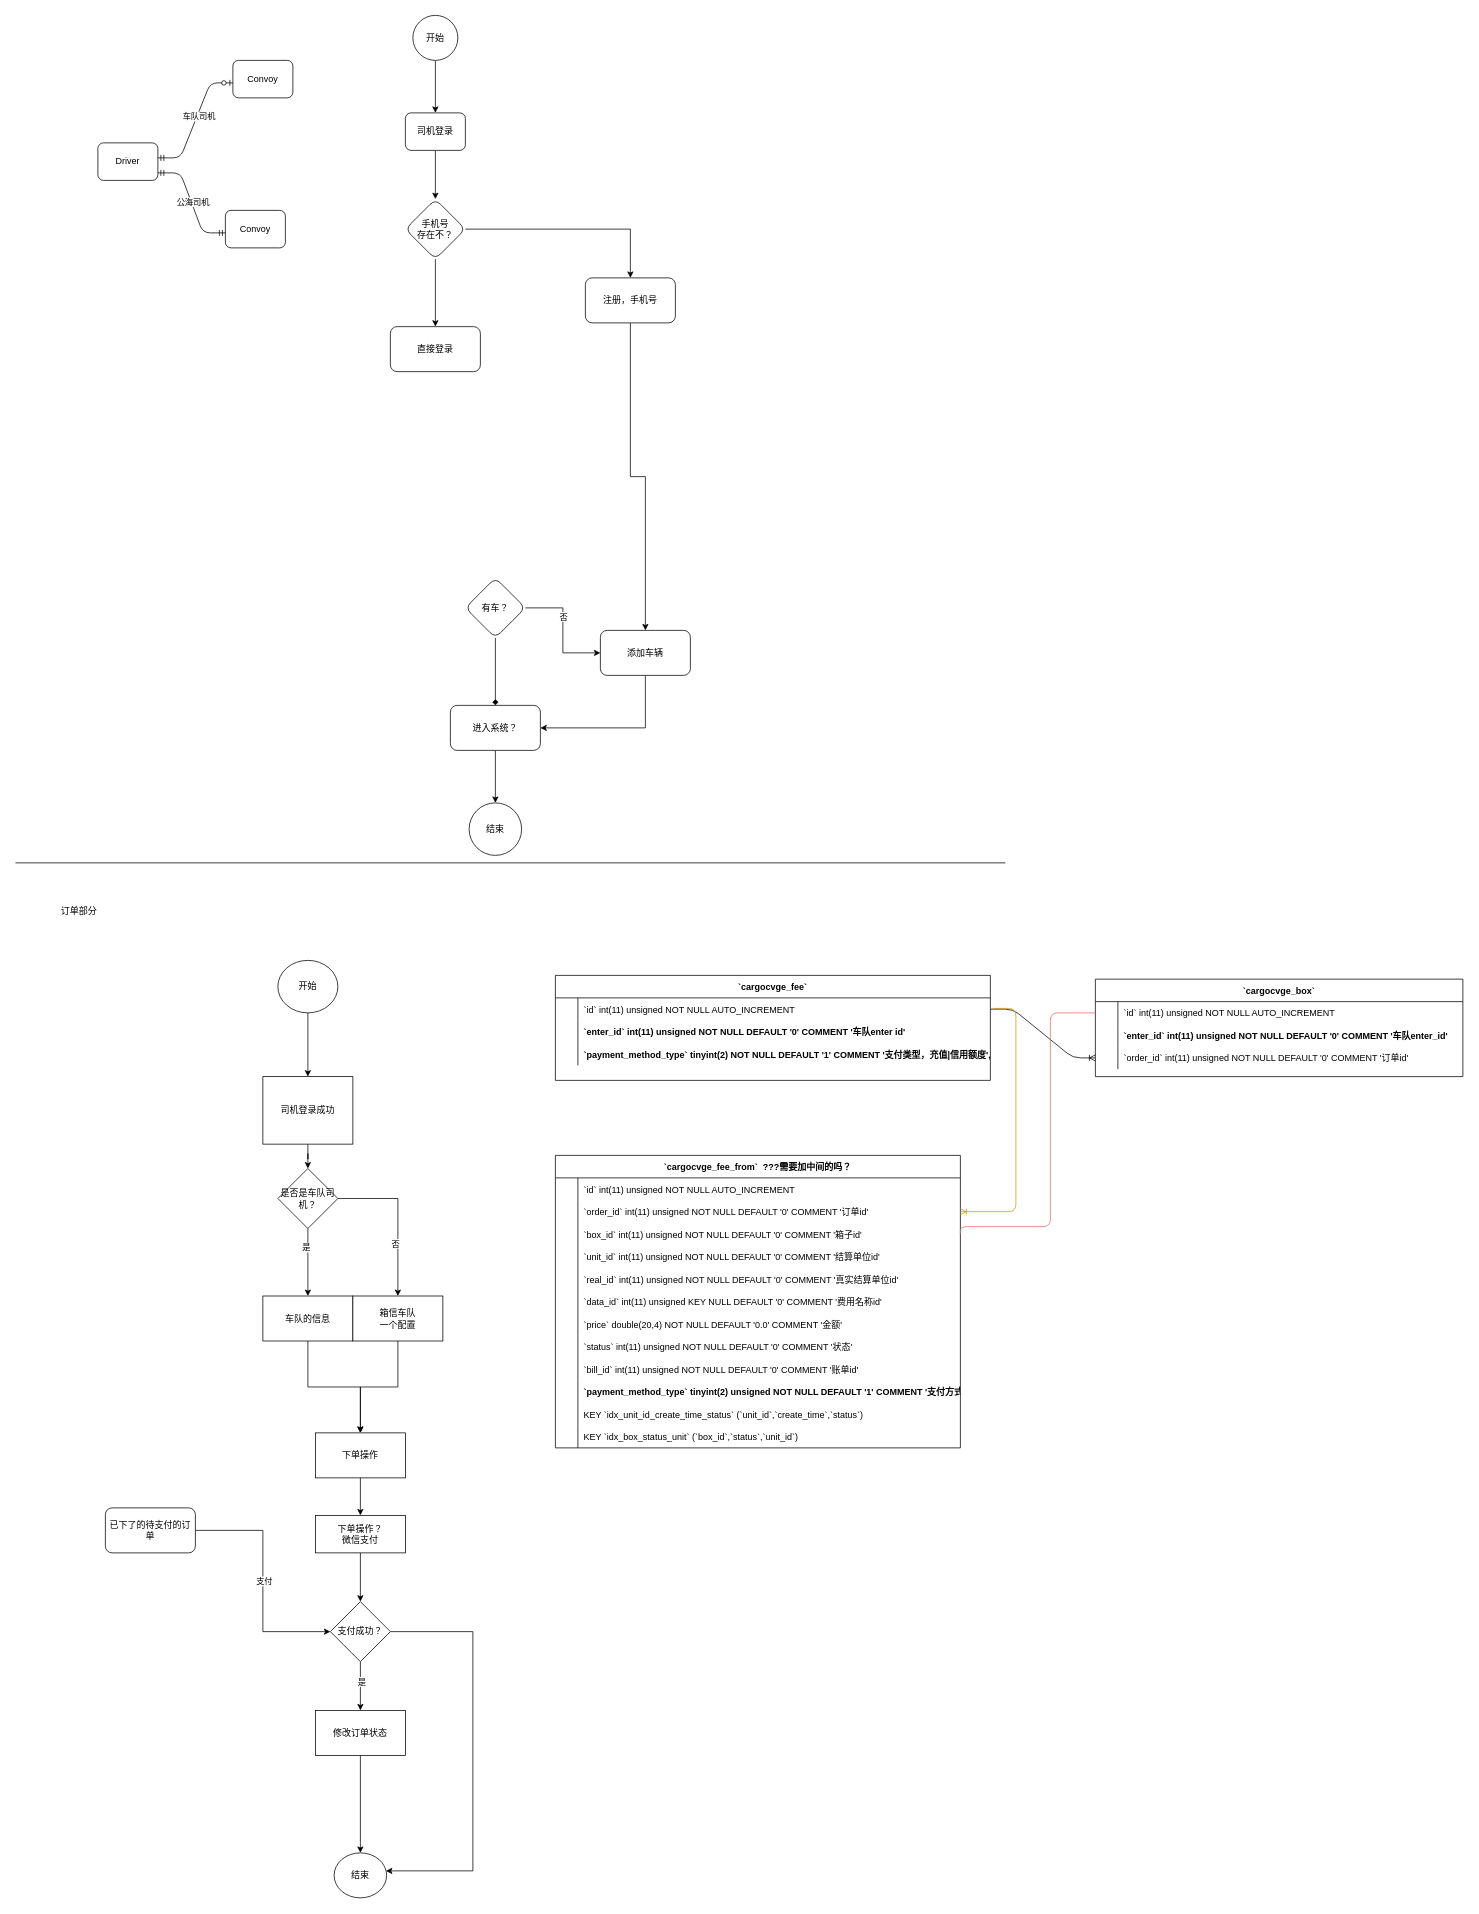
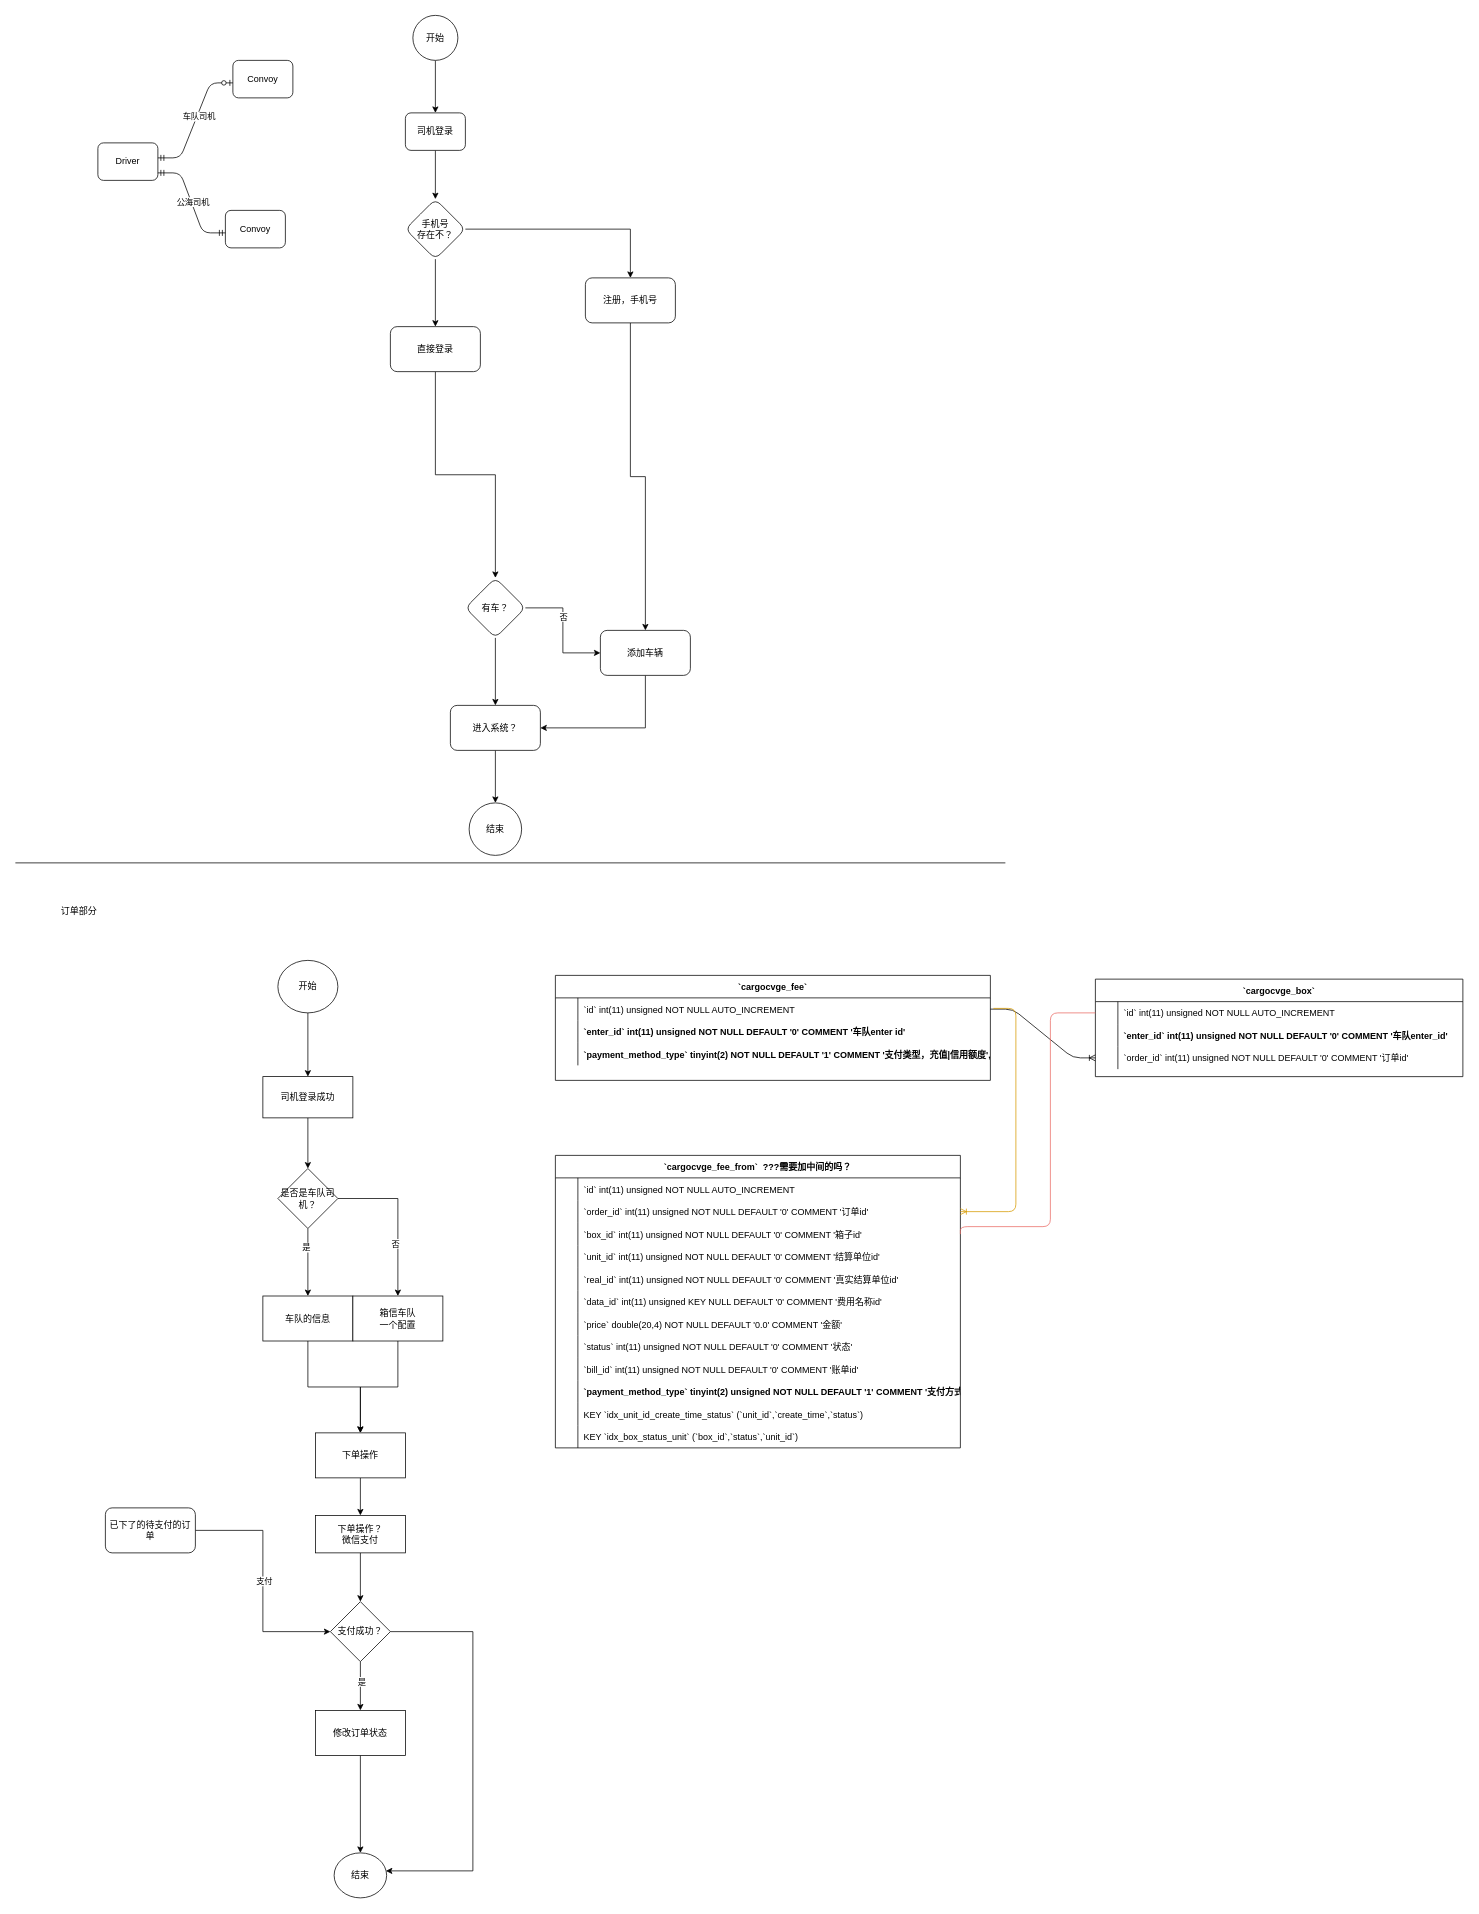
none -> (462, 475)
(495, 698) -> (495, 699)
(308, 1110) -> (308, 1097)
